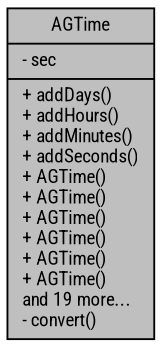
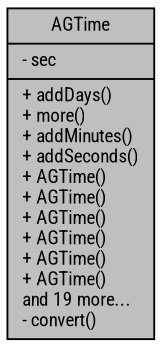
(71, 116) -> (54, 116)
